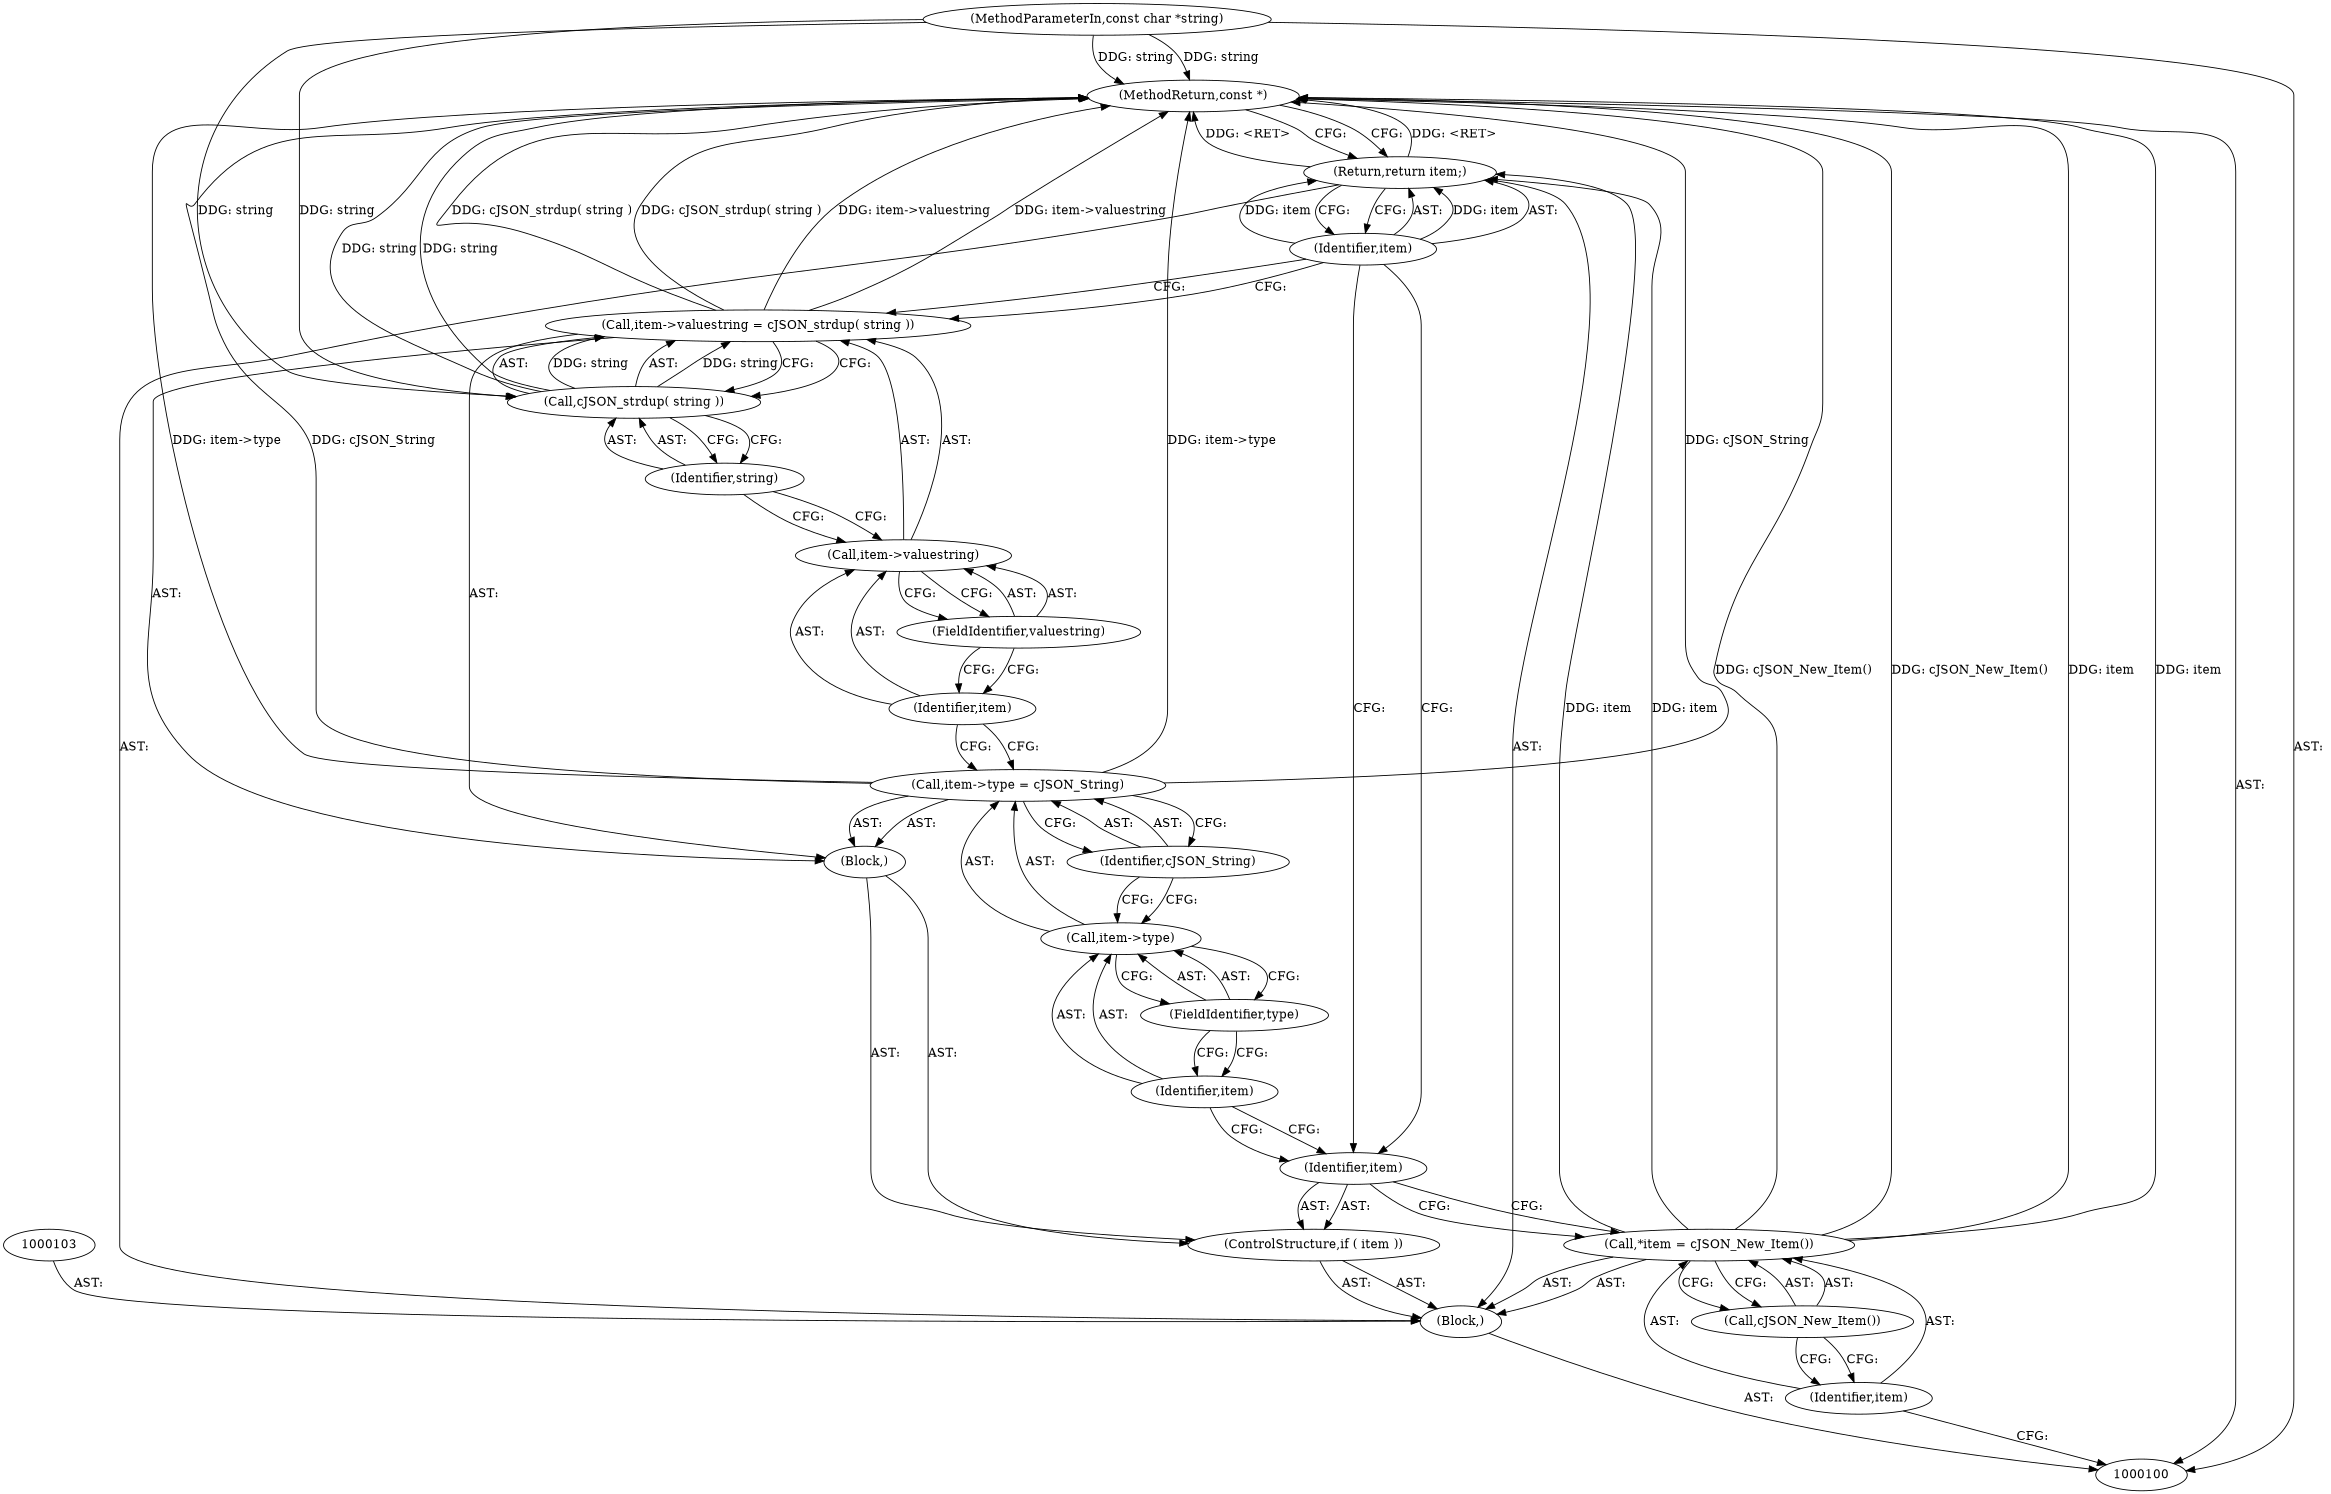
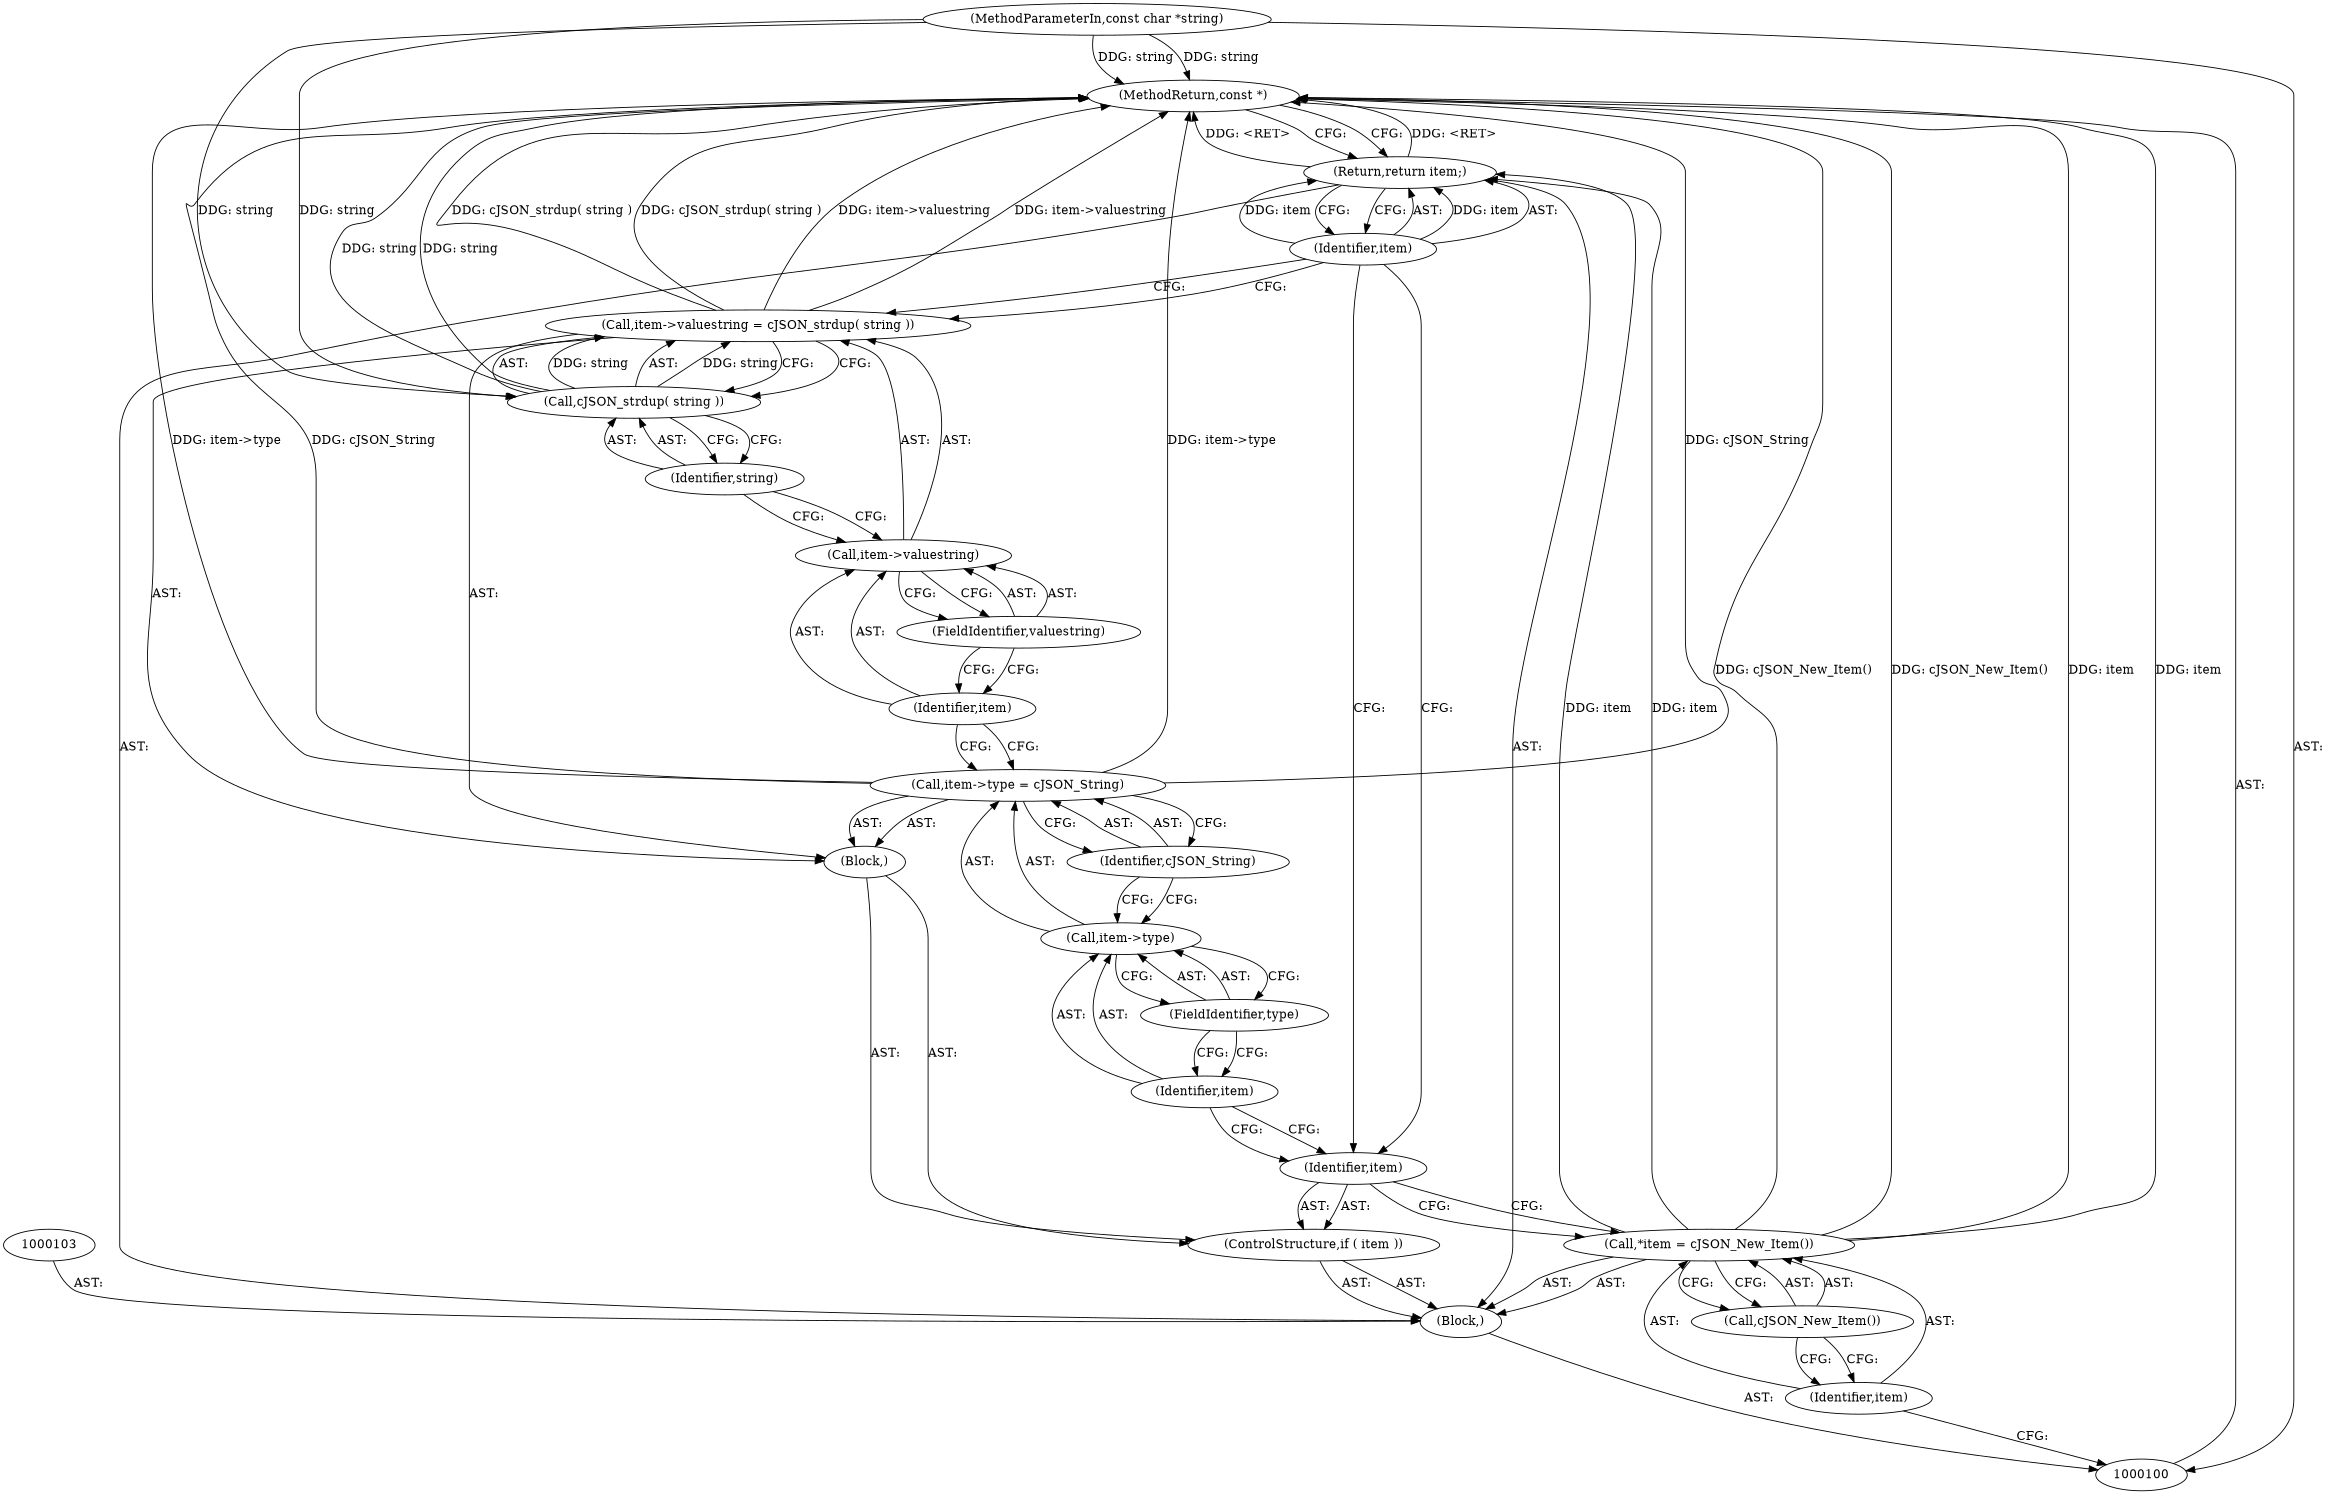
(2236, 348) -> (2236, 357)
